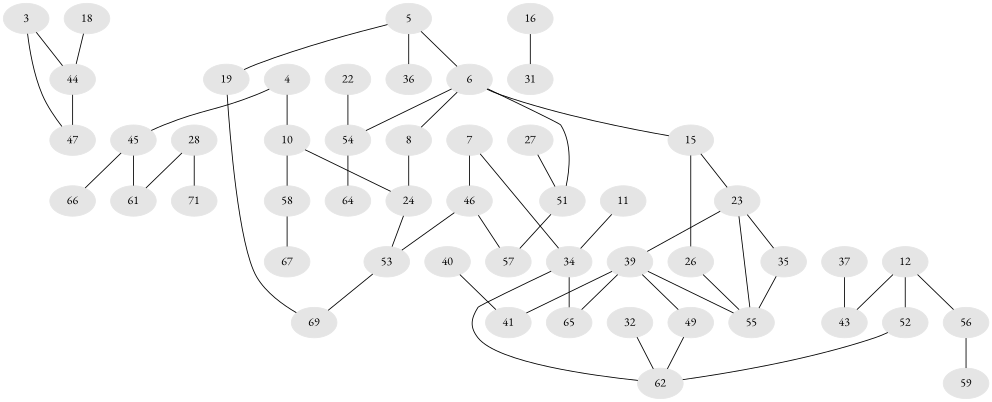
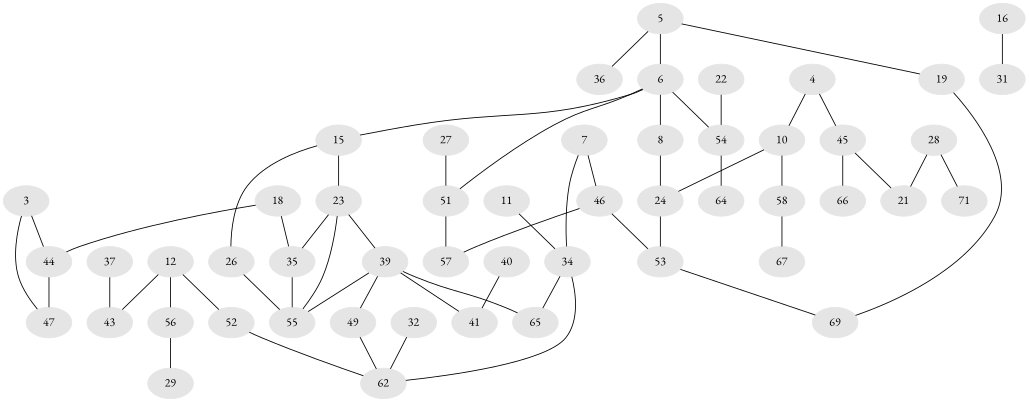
(133, 201) -> (904, 201)
none -> (285, 231)
(966, 383) -> (171, 383)
